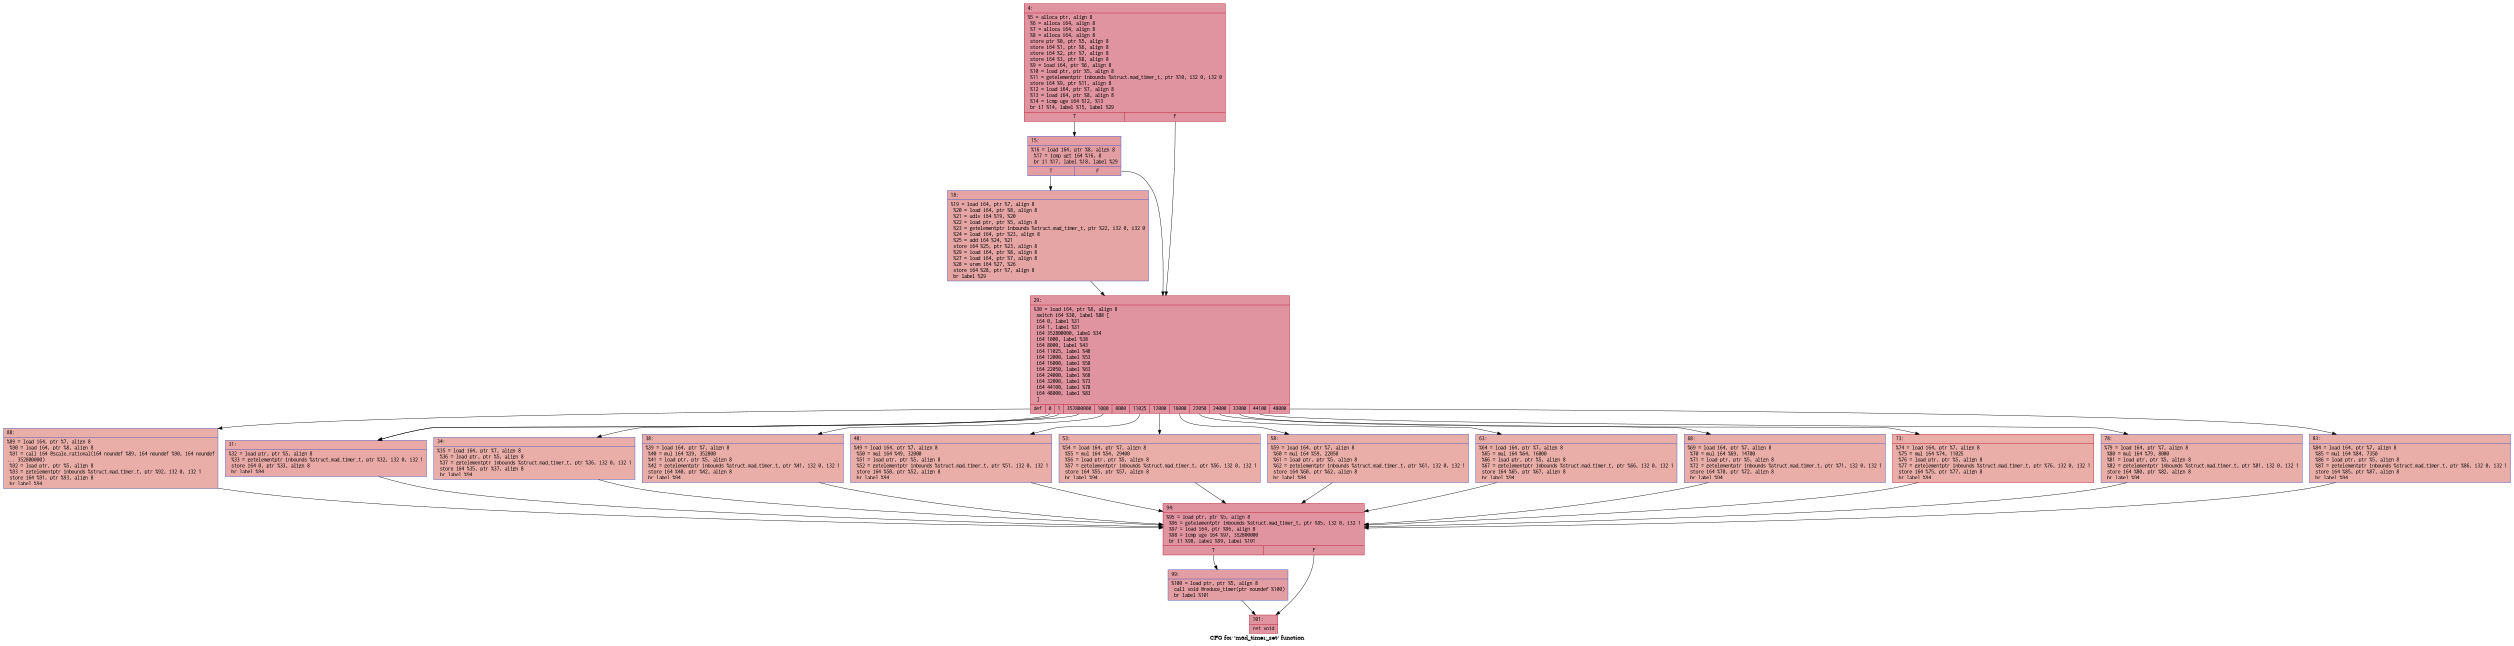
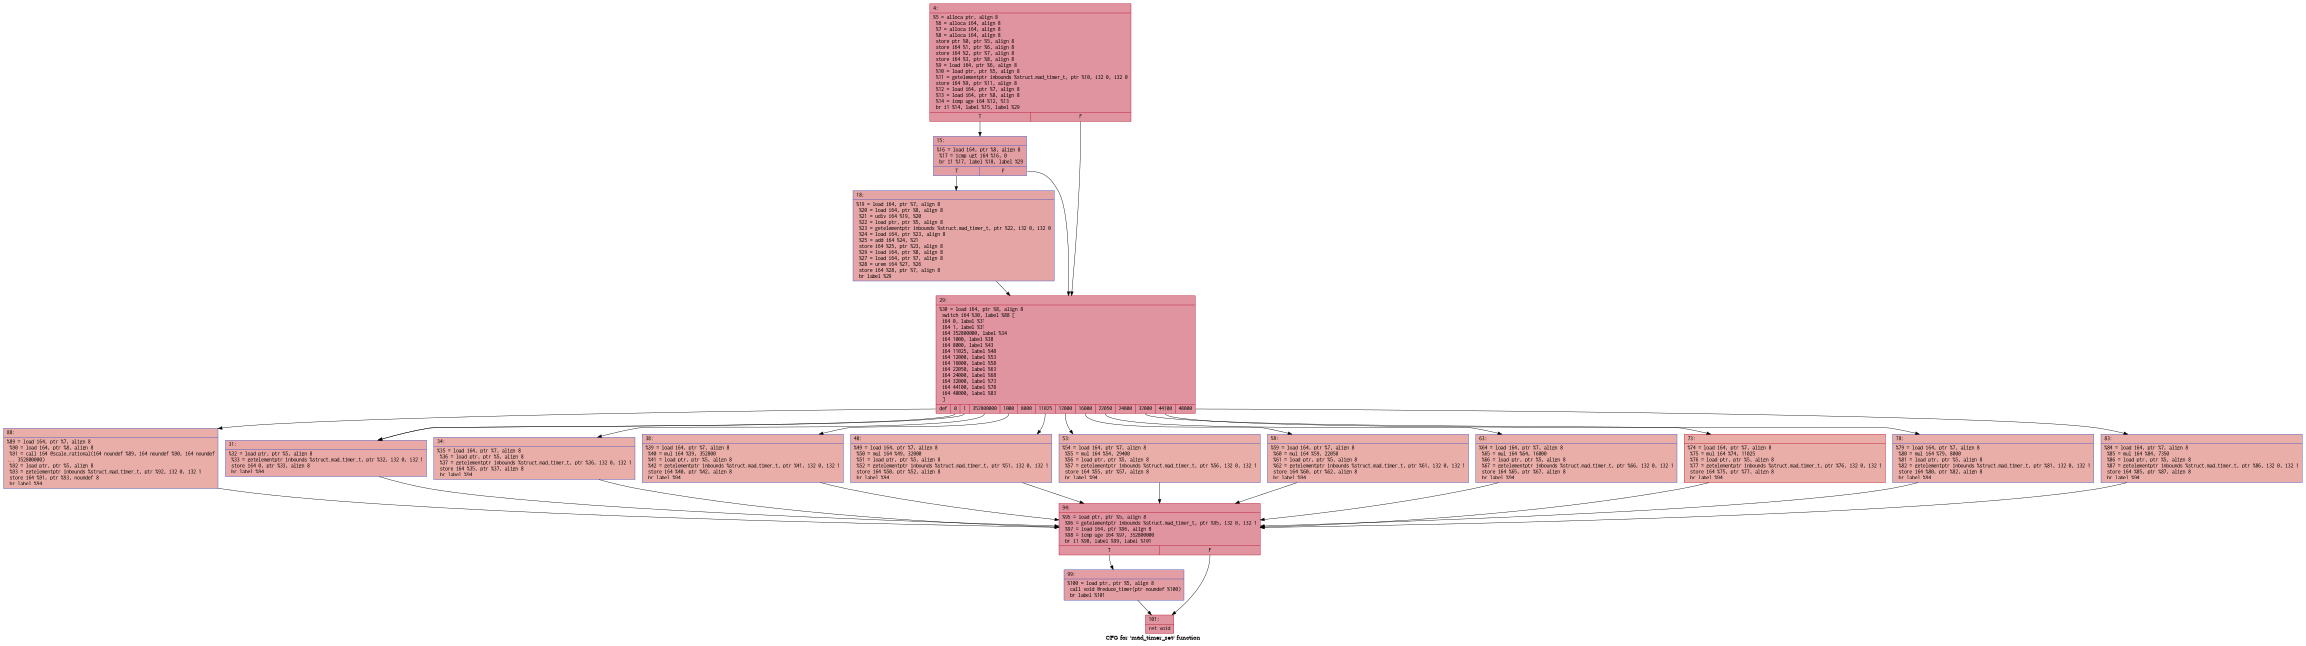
(1785, 458) -> none
(50, 478) -> (53, 478)
